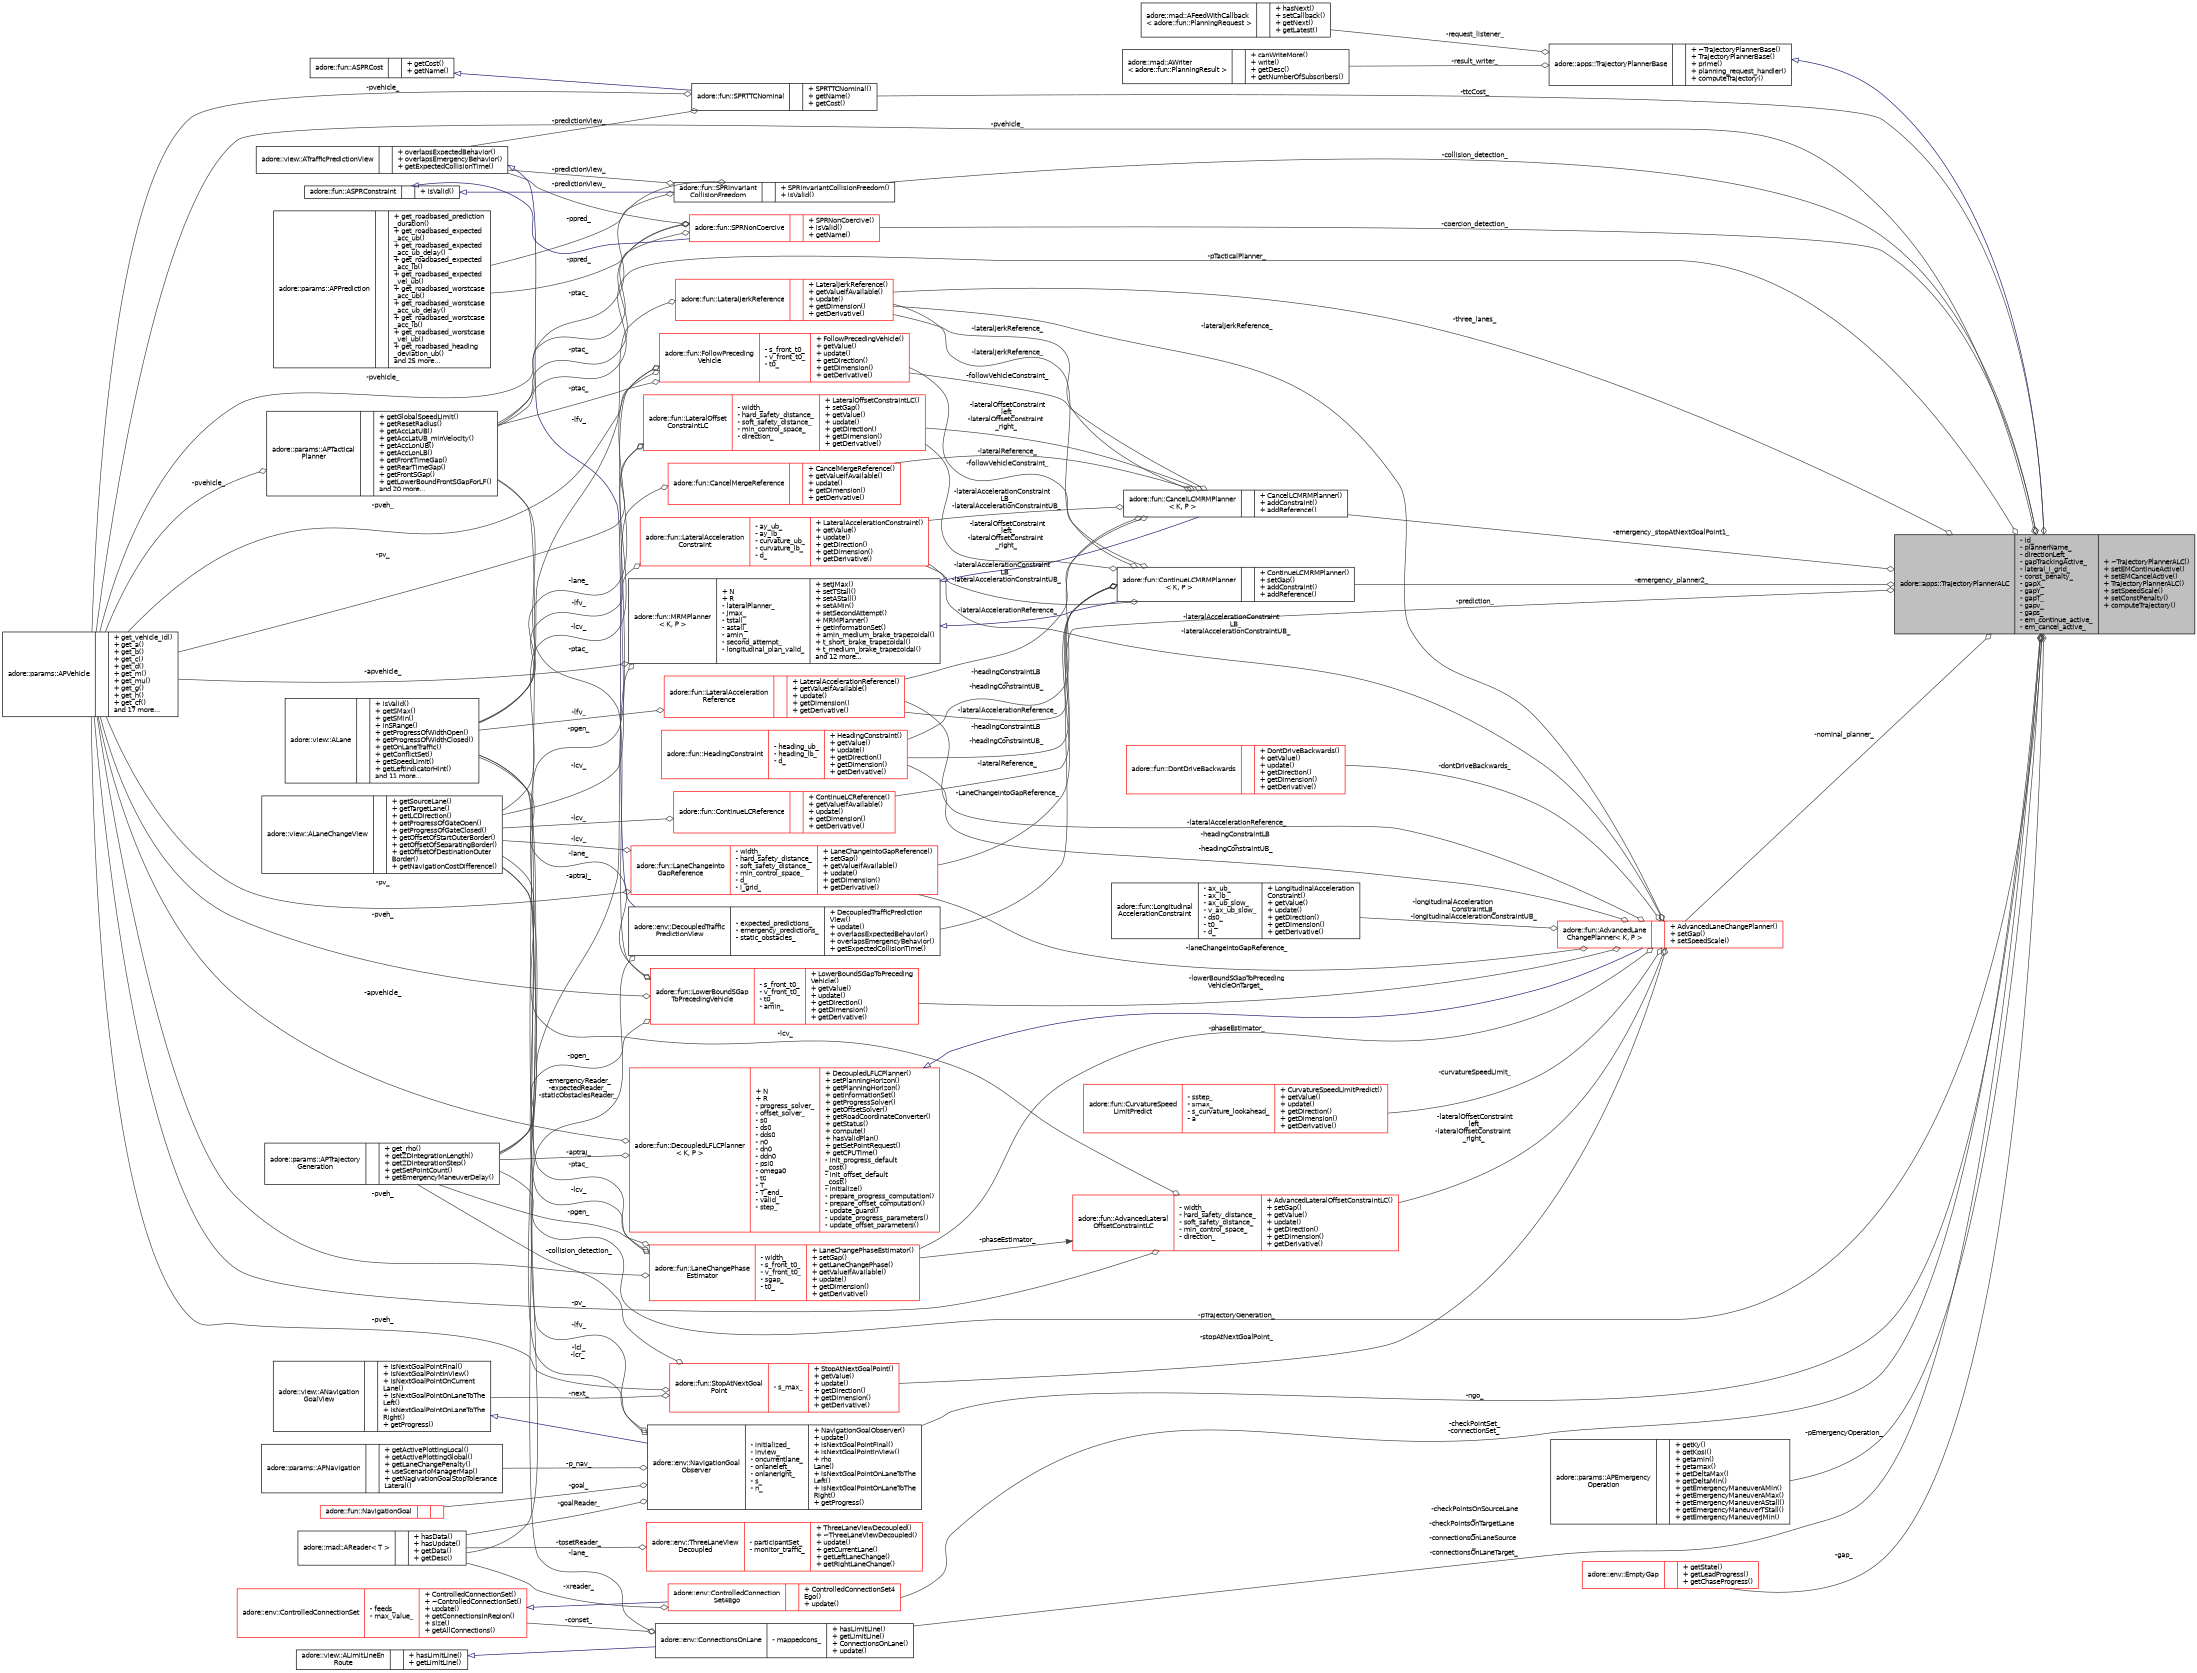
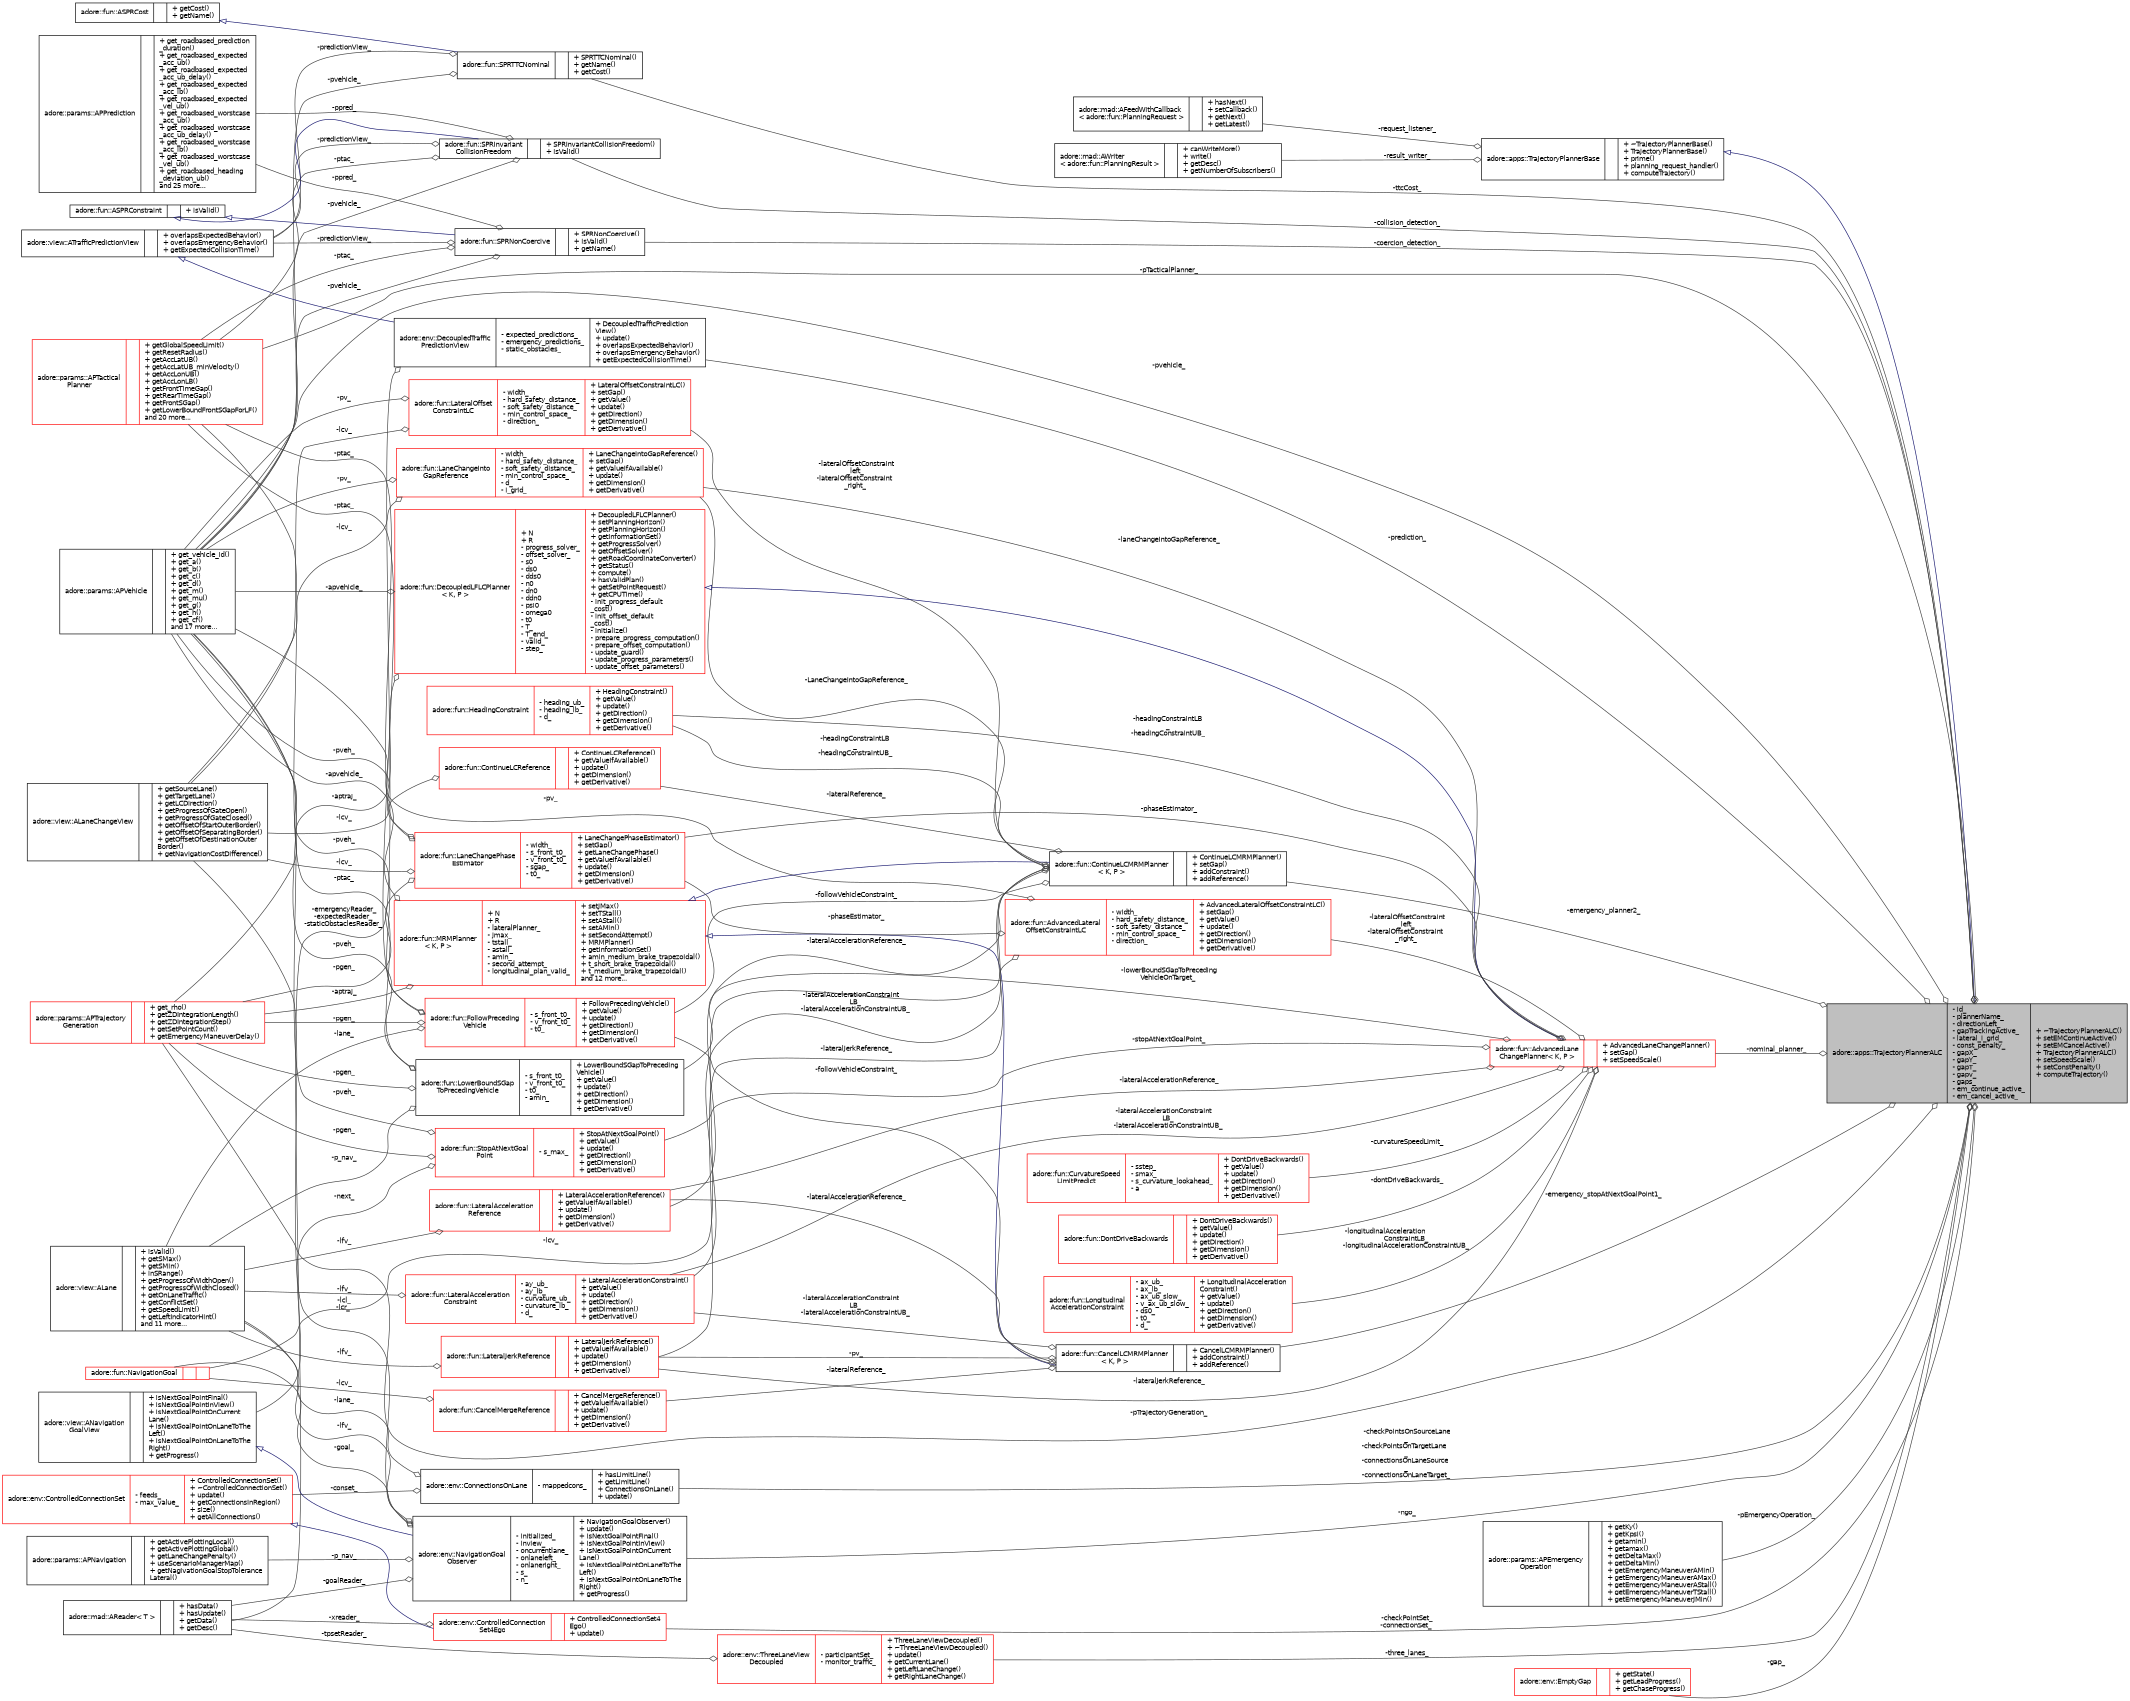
(784, 228) -> (550, 242)
(1006, 329) -> (855, 1354)
(1437, 330) -> (1681, 1650)
(1063, 446) -> none
(382, 454) -> (147, 382)
(163, 532) -> (310, 231)
(784, 621) -> (550, 943)
(1060, 692) -> none
(611, 775) -> (317, 1388)
(578, 854) -> (343, 1158)
(1236, 911) -> (1168, 1304)
(784, 996) -> (550, 1088)
(783, 1042) -> (708, 1239)
(1331, 1090) -> (1264, 1160)
(382, 1164) -> (147, 1023)
(993, 1250) -> (762, 930)
(578, 1251) -> (343, 1131)
(823, 1460) -> (625, 1551)
(382, 1660) -> none
